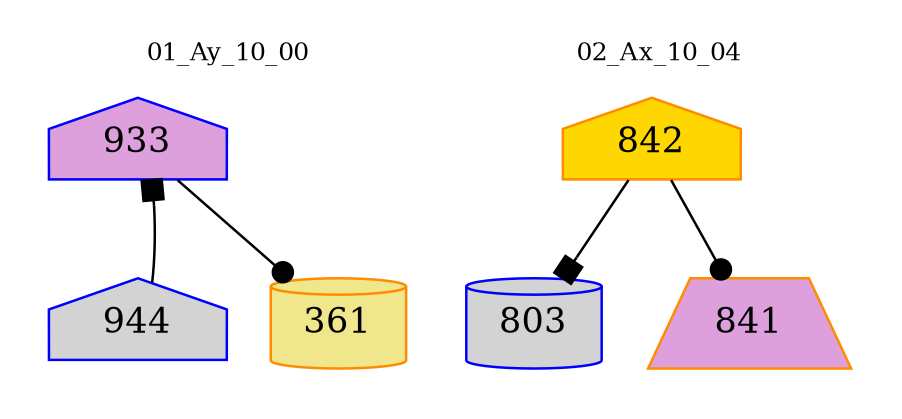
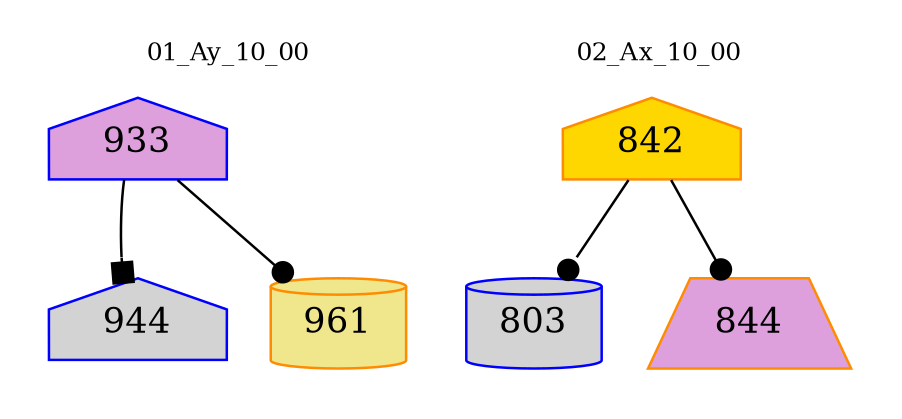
(659, 54) -> (659, 54)
(603, 219) -> (603, 219)
(155, 244) -> (121, 219)
(338, 323) -> (338, 323)
(750, 323) -> (750, 323)
